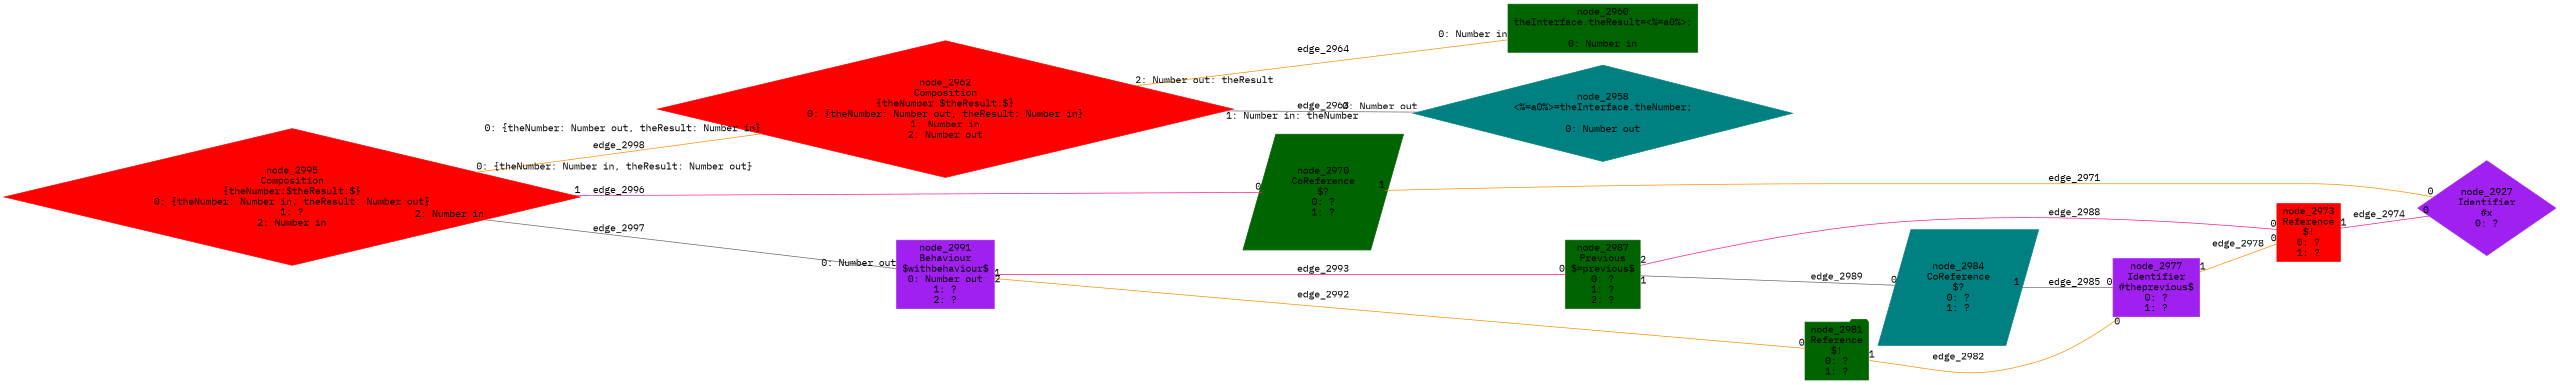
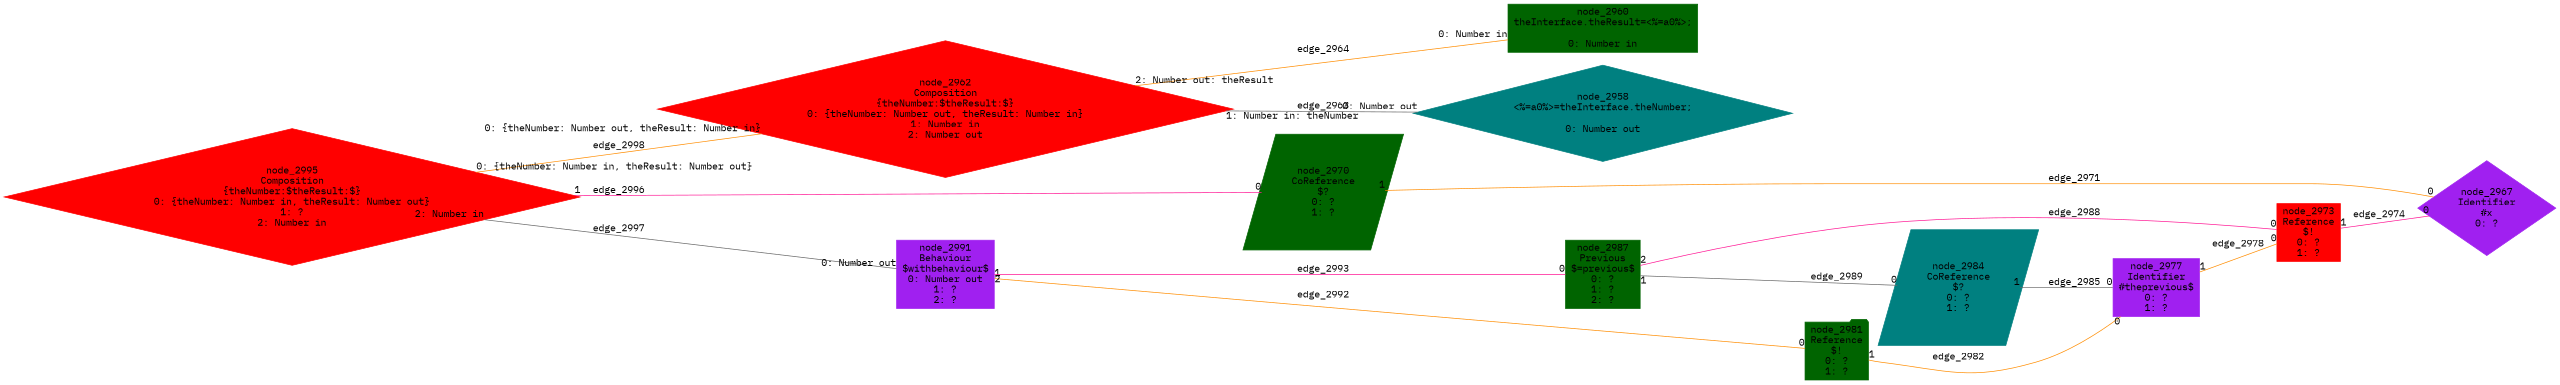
(2487, 208) -> (2487, 208)
